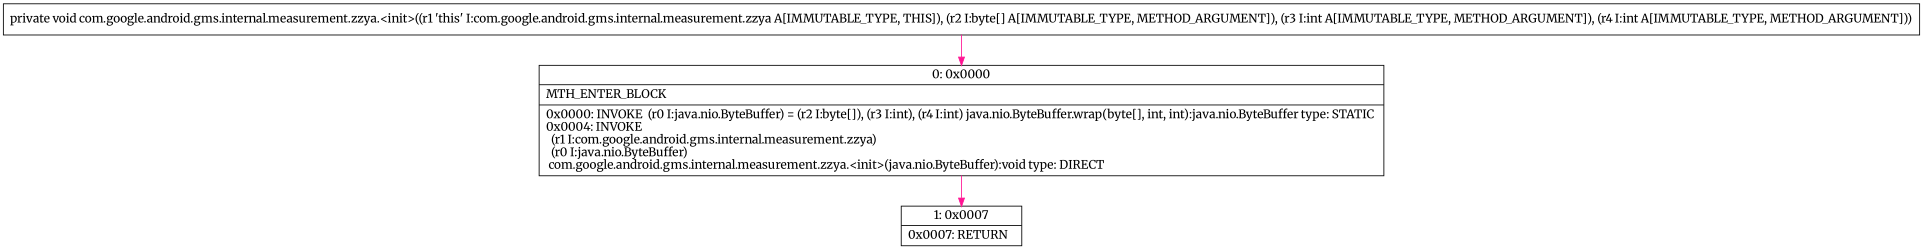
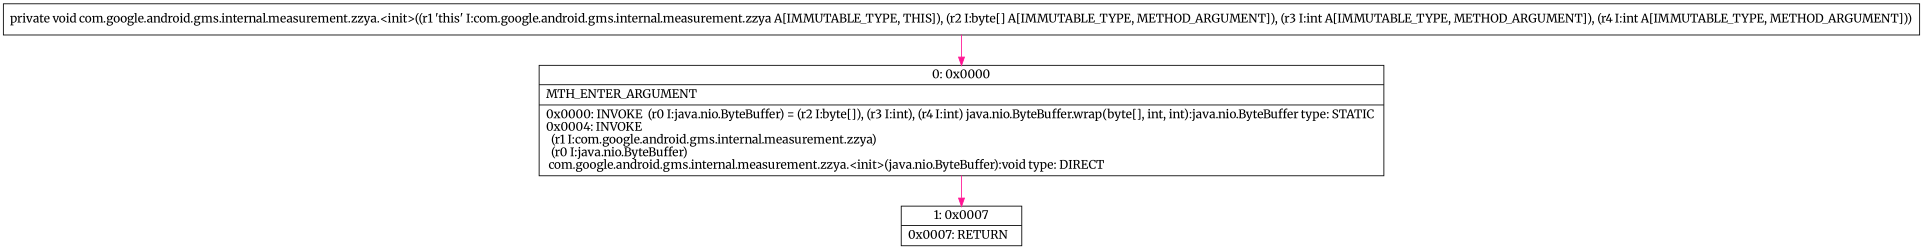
(606, 94) -> (622, 94)
